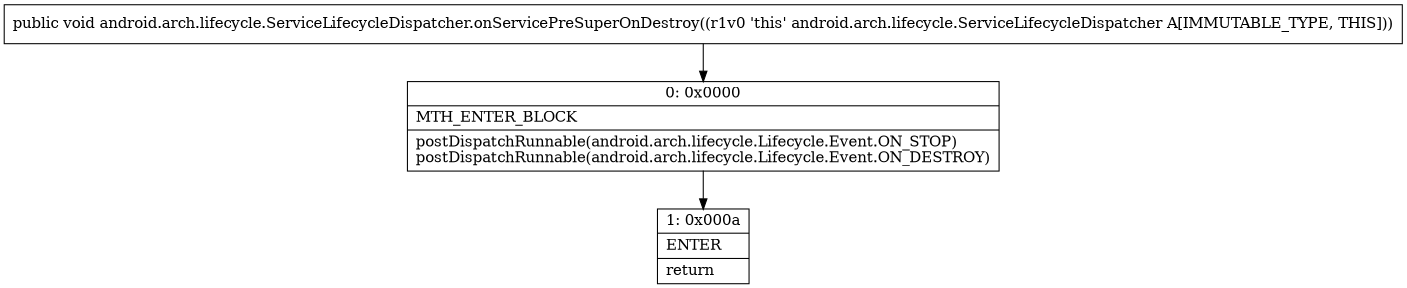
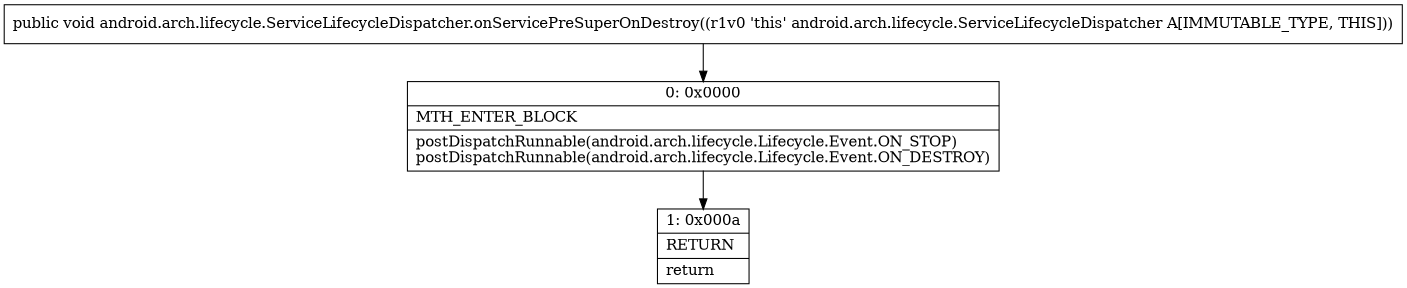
(694, 245) -> (700, 245)
